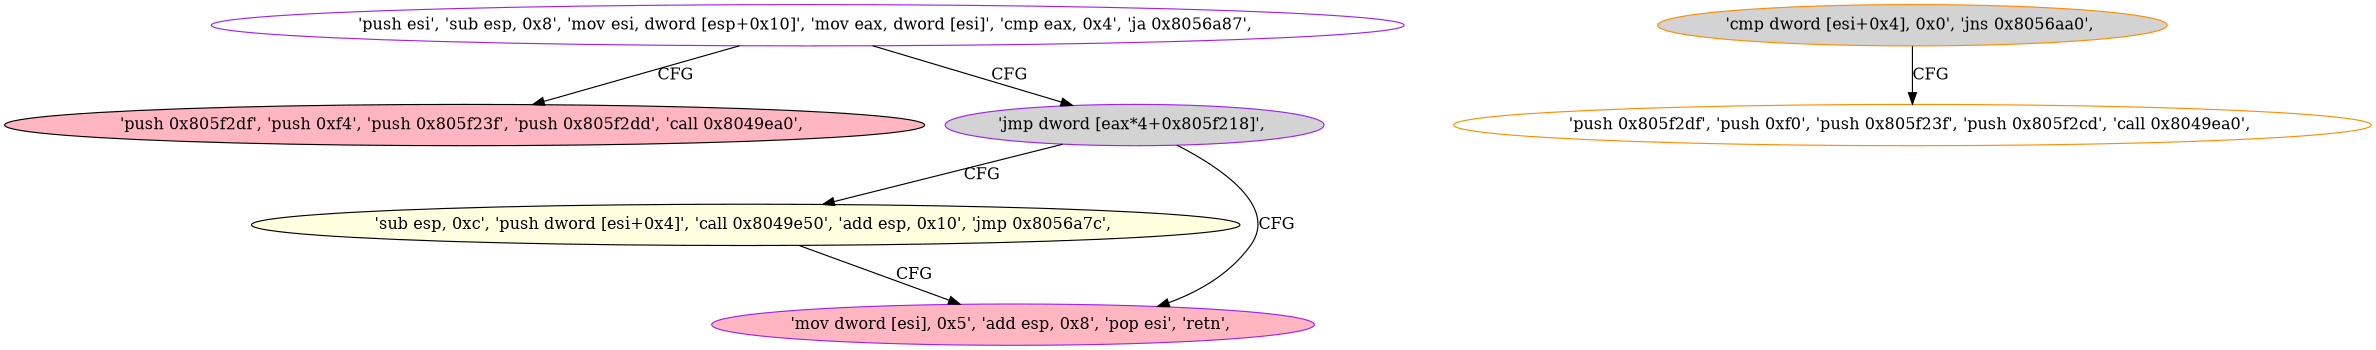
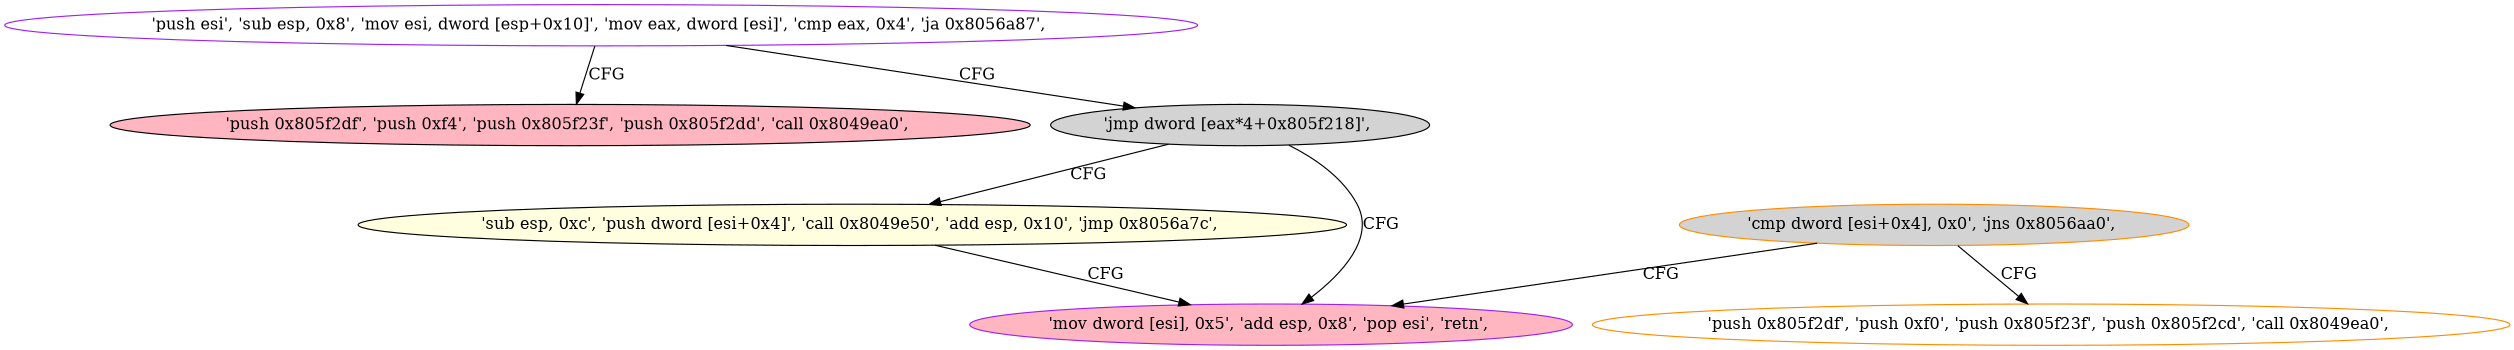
(1135, 125) -> (1240, 125)
none -> (1610, 274)
